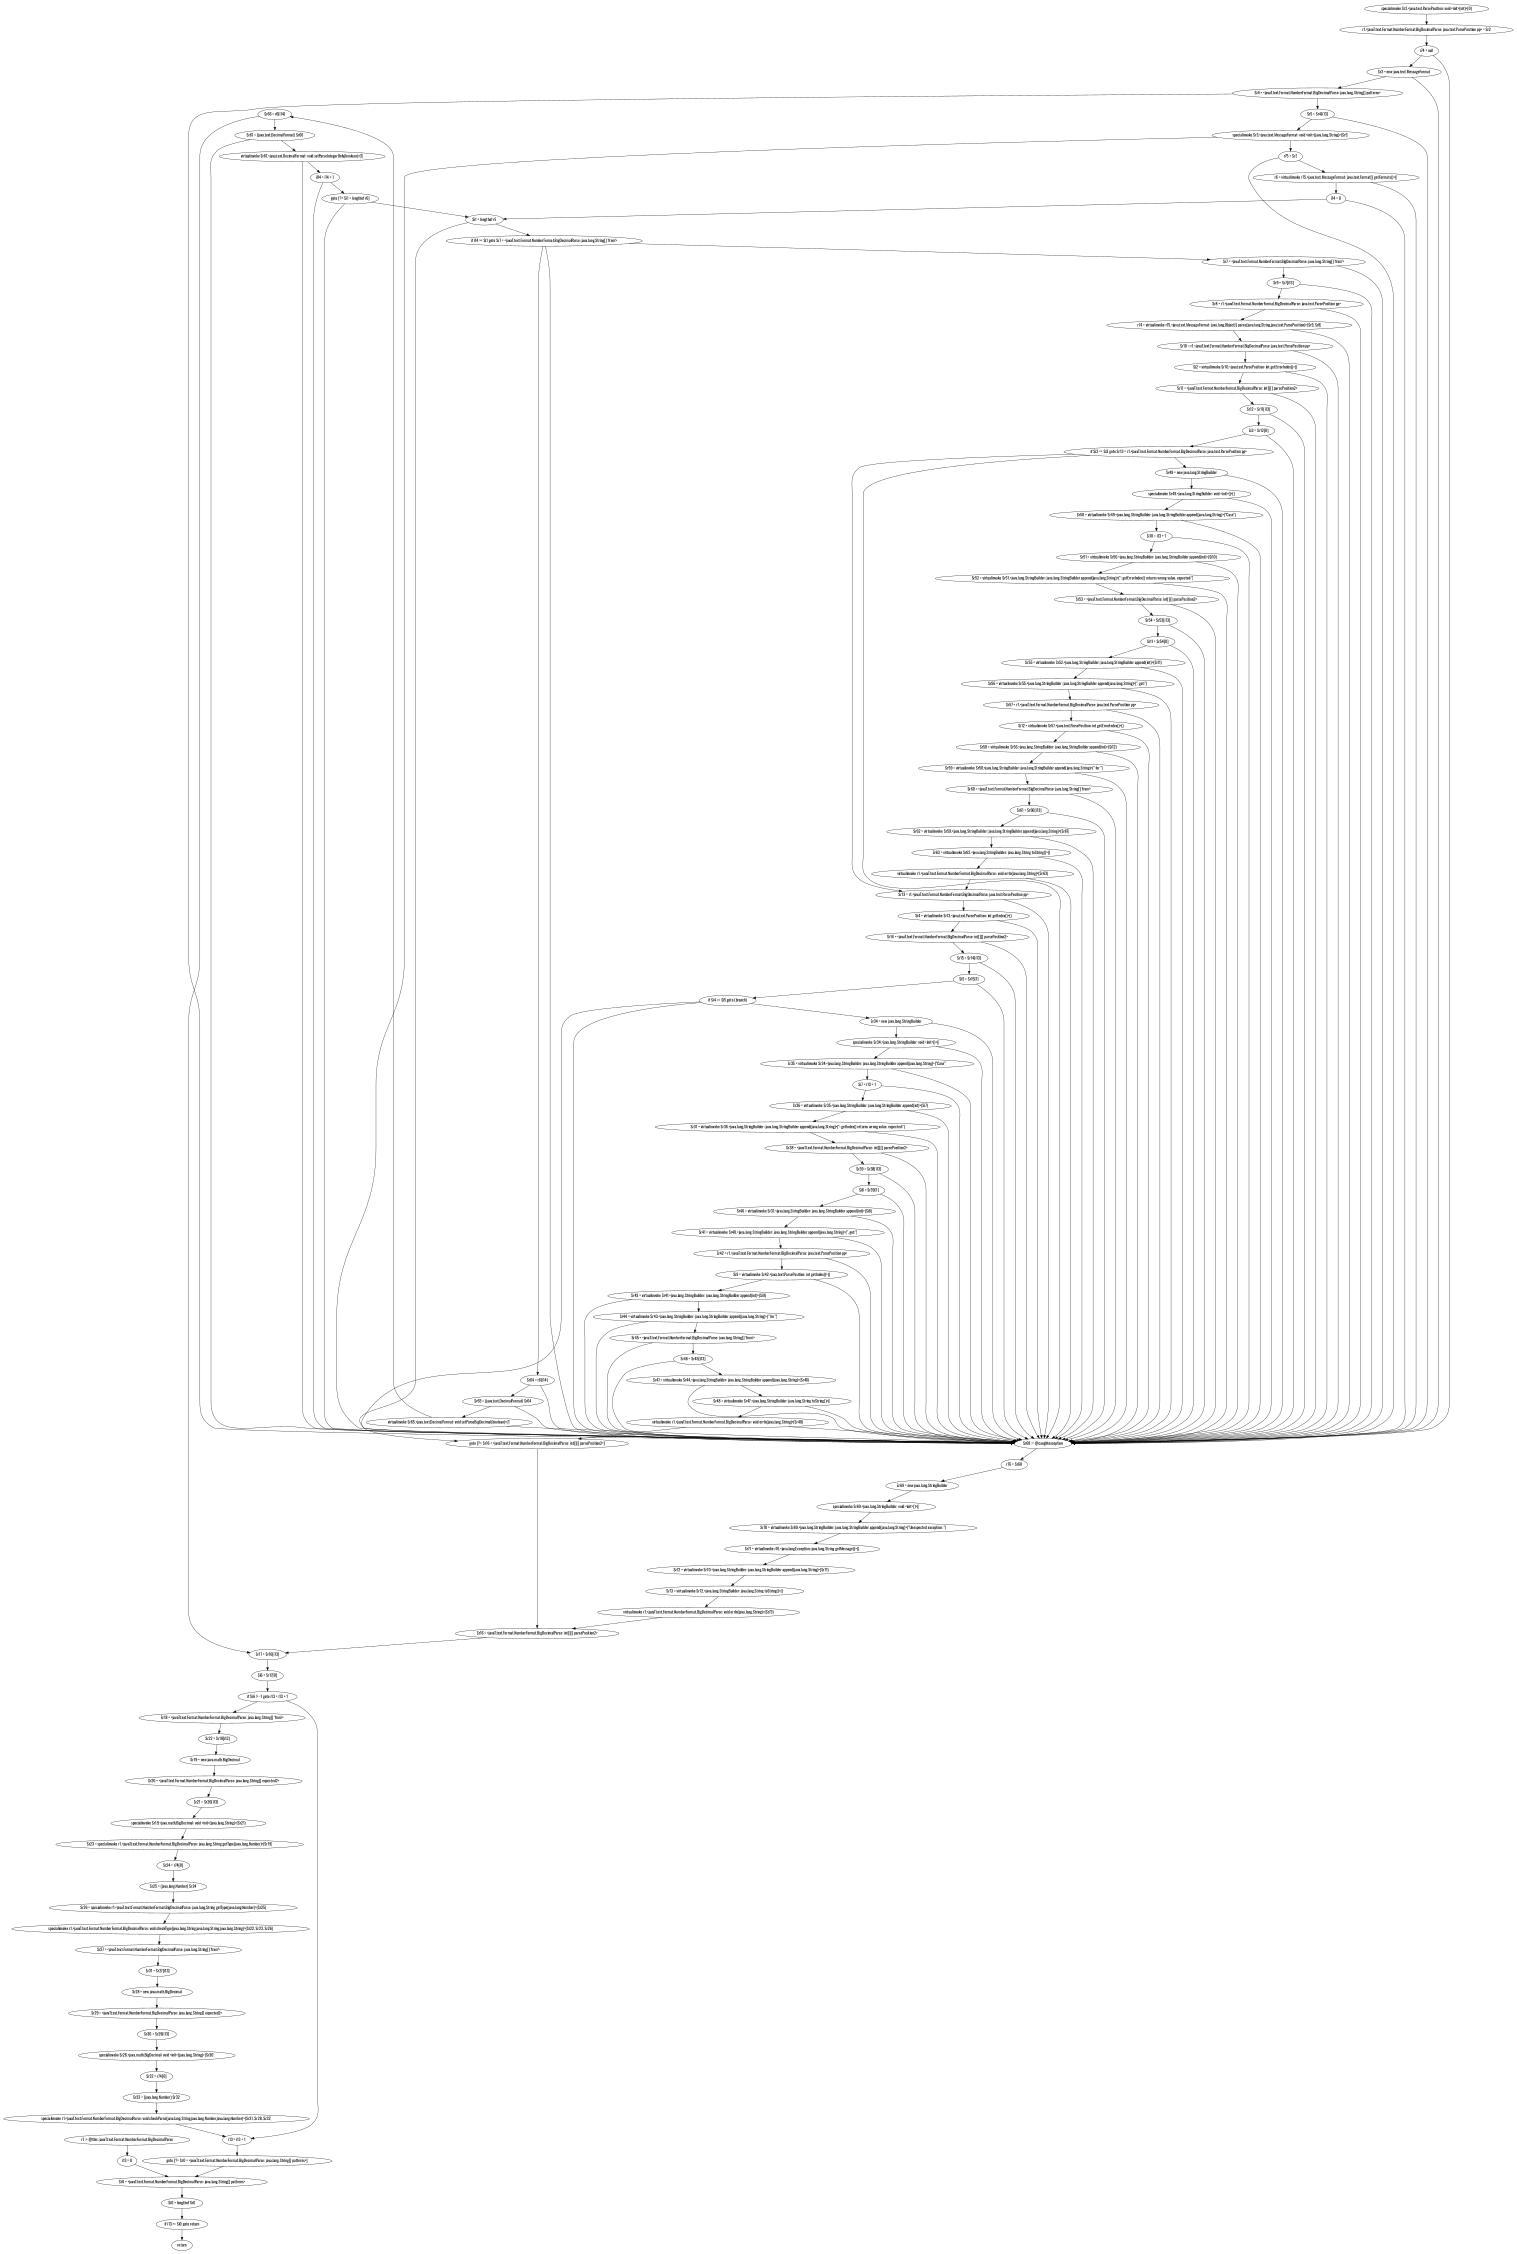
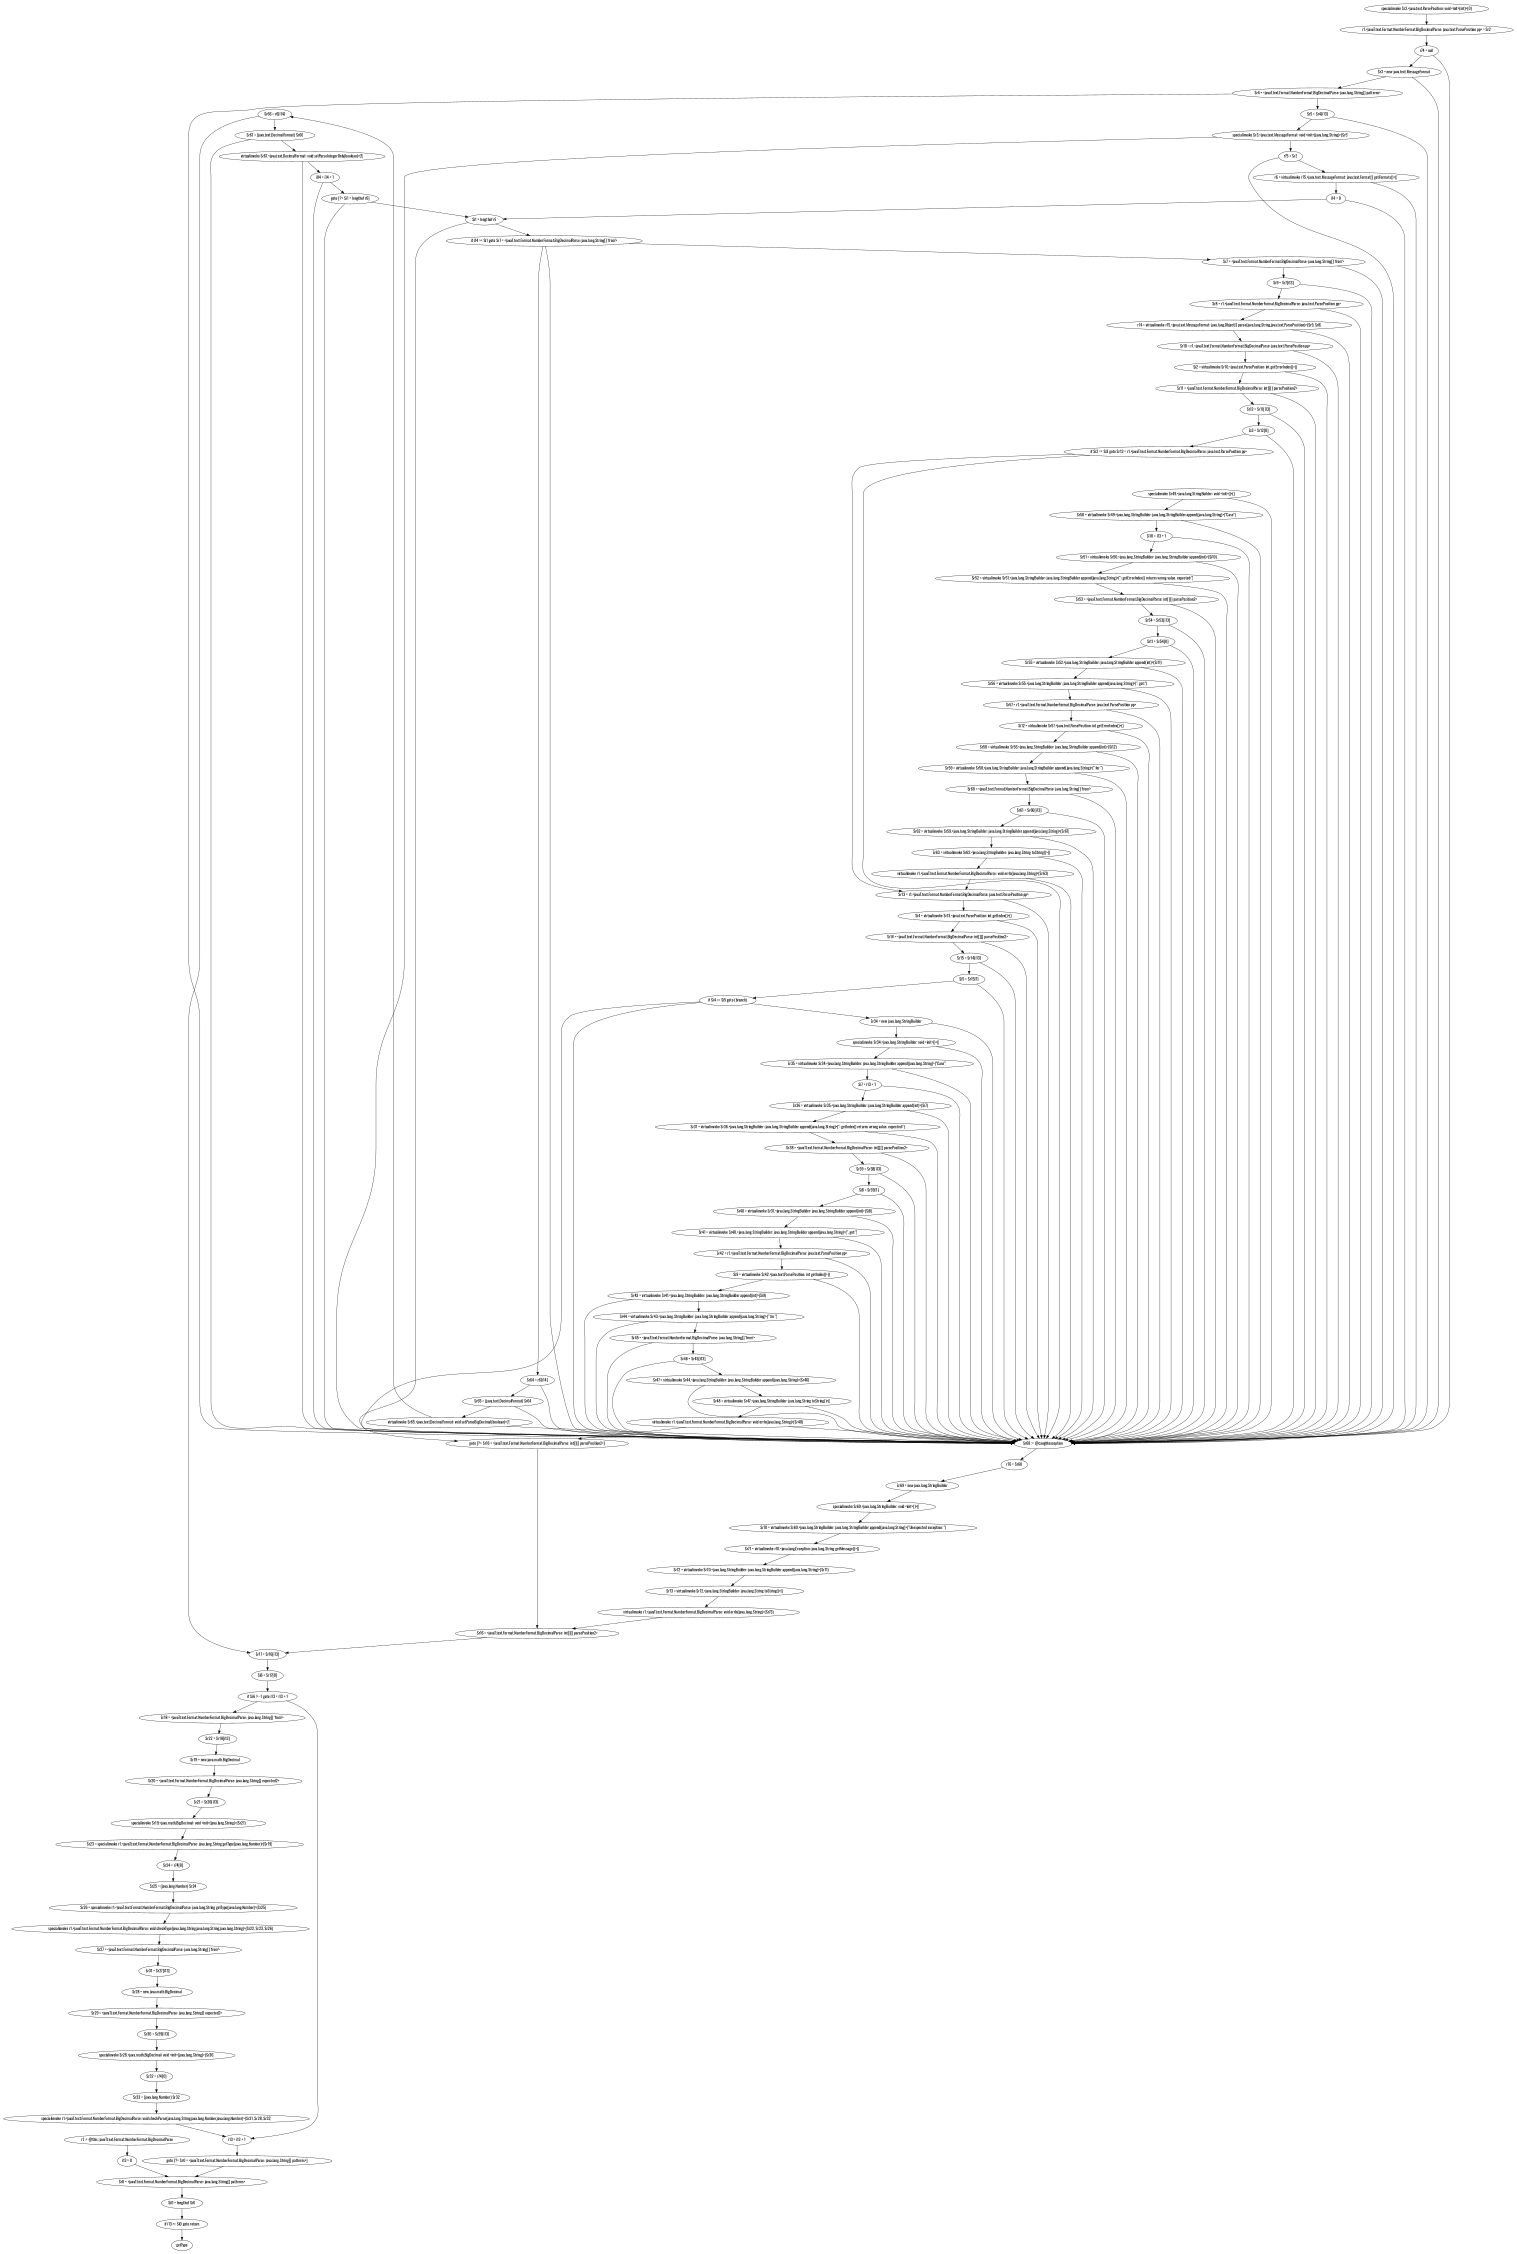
(1192, 473) -> none
(182, 2245) -> (182, 2245)
